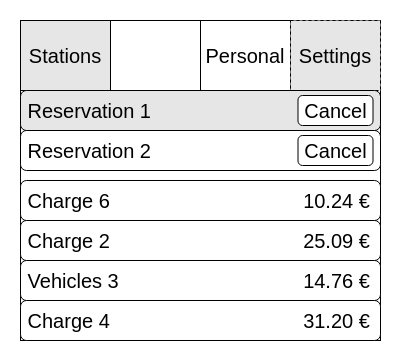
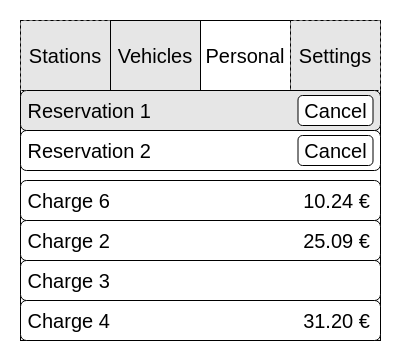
(66, 56) -> (66, 56)
none -> (156, 56)
(71, 281) -> (65, 281)
(337, 281) -> none
